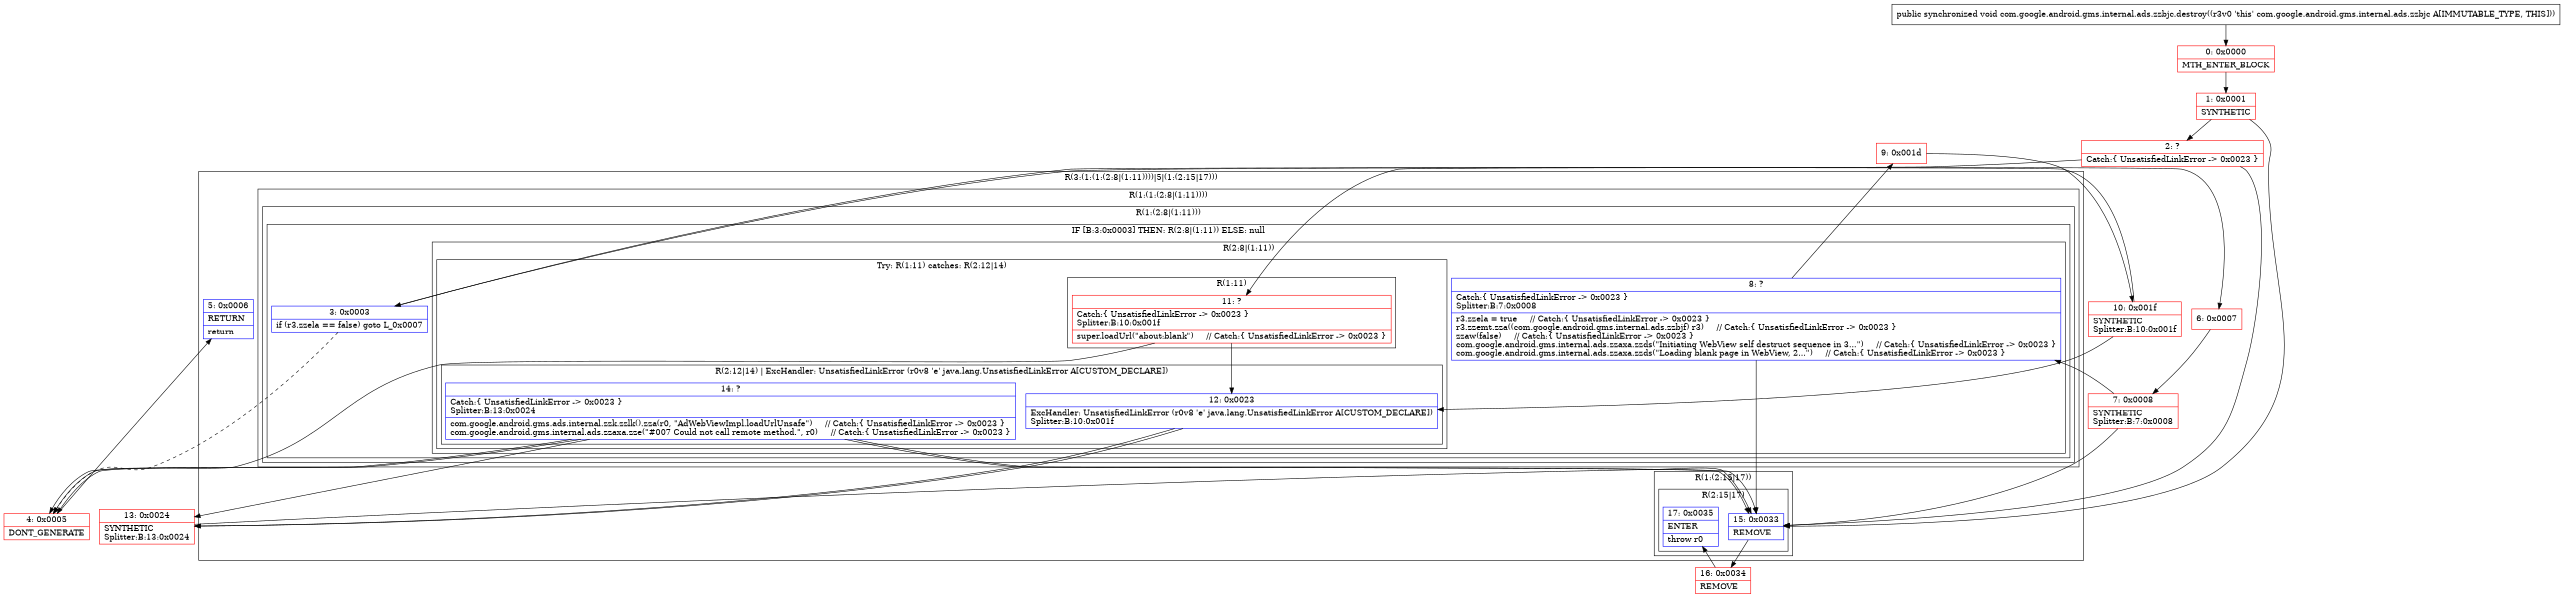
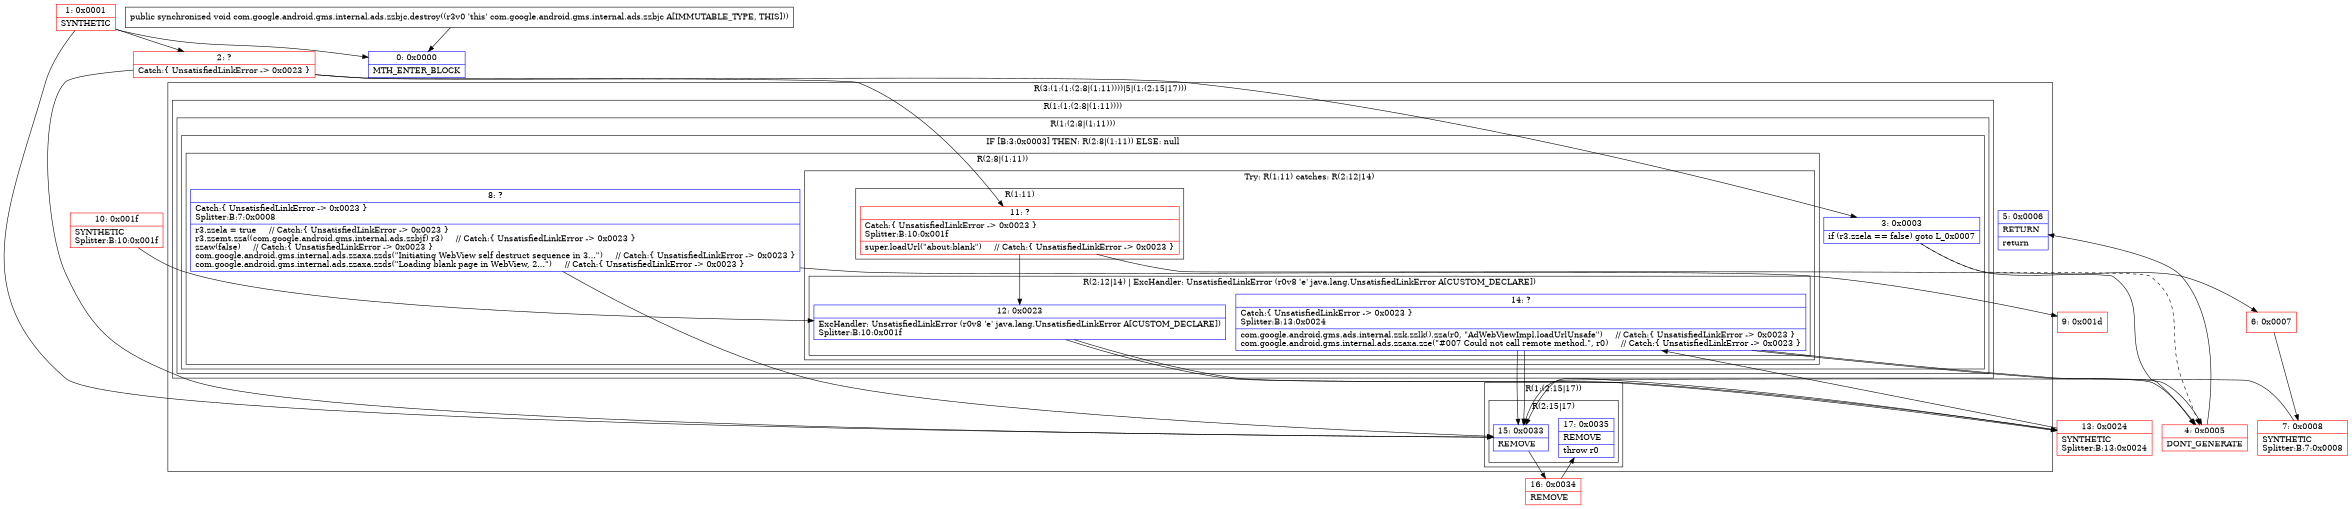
(2226, 59) -> (417, 65)
(2226, 80) -> (239, 45)
(1713, 168) -> (680, 79)
(2078, 181) -> none
(2088, 376) -> none
(395, 478) -> (1862, 390)
(1683, 526) -> (1582, 438)
